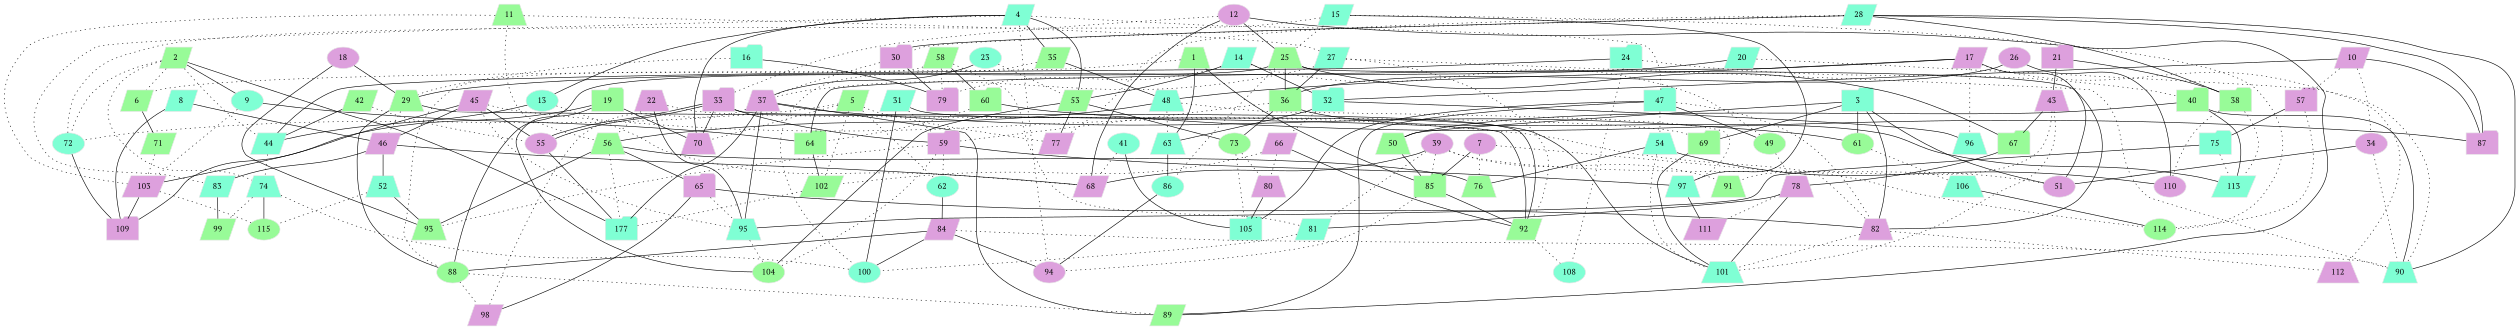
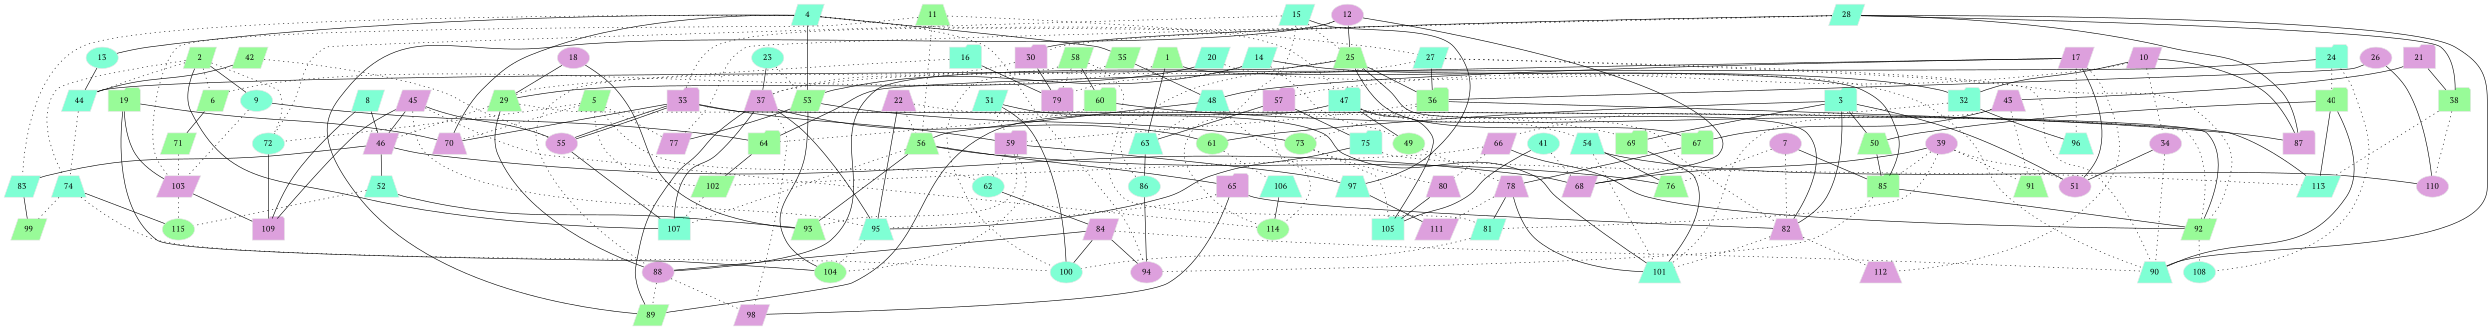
(1008, 117) -> (1399, 112)
(1236, 128) -> (1210, 123)
(1252, 128) -> (1366, 122)
(811, 173) -> none
(621, 229) -> (674, 229)
(453, 272) -> (658, 272)
